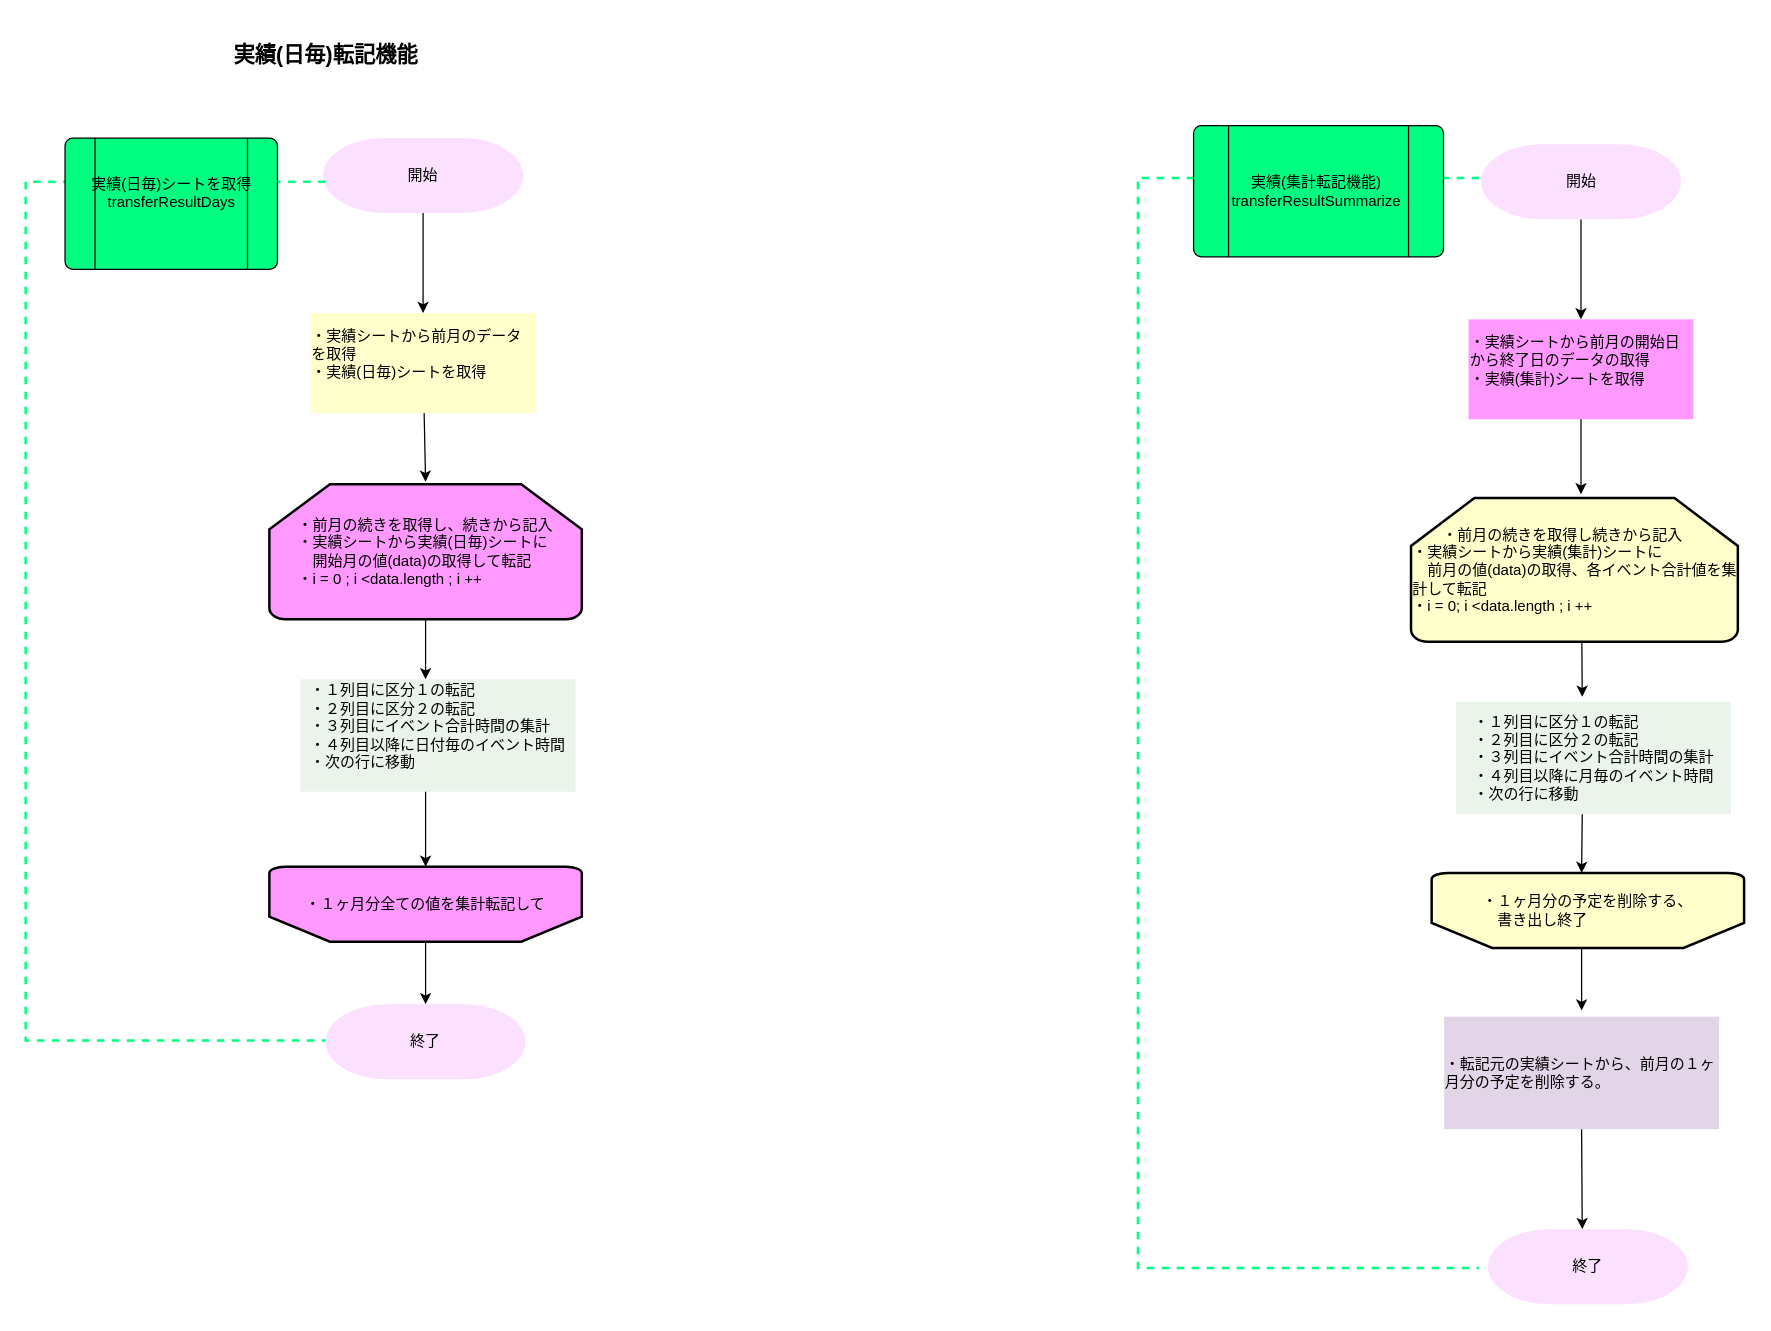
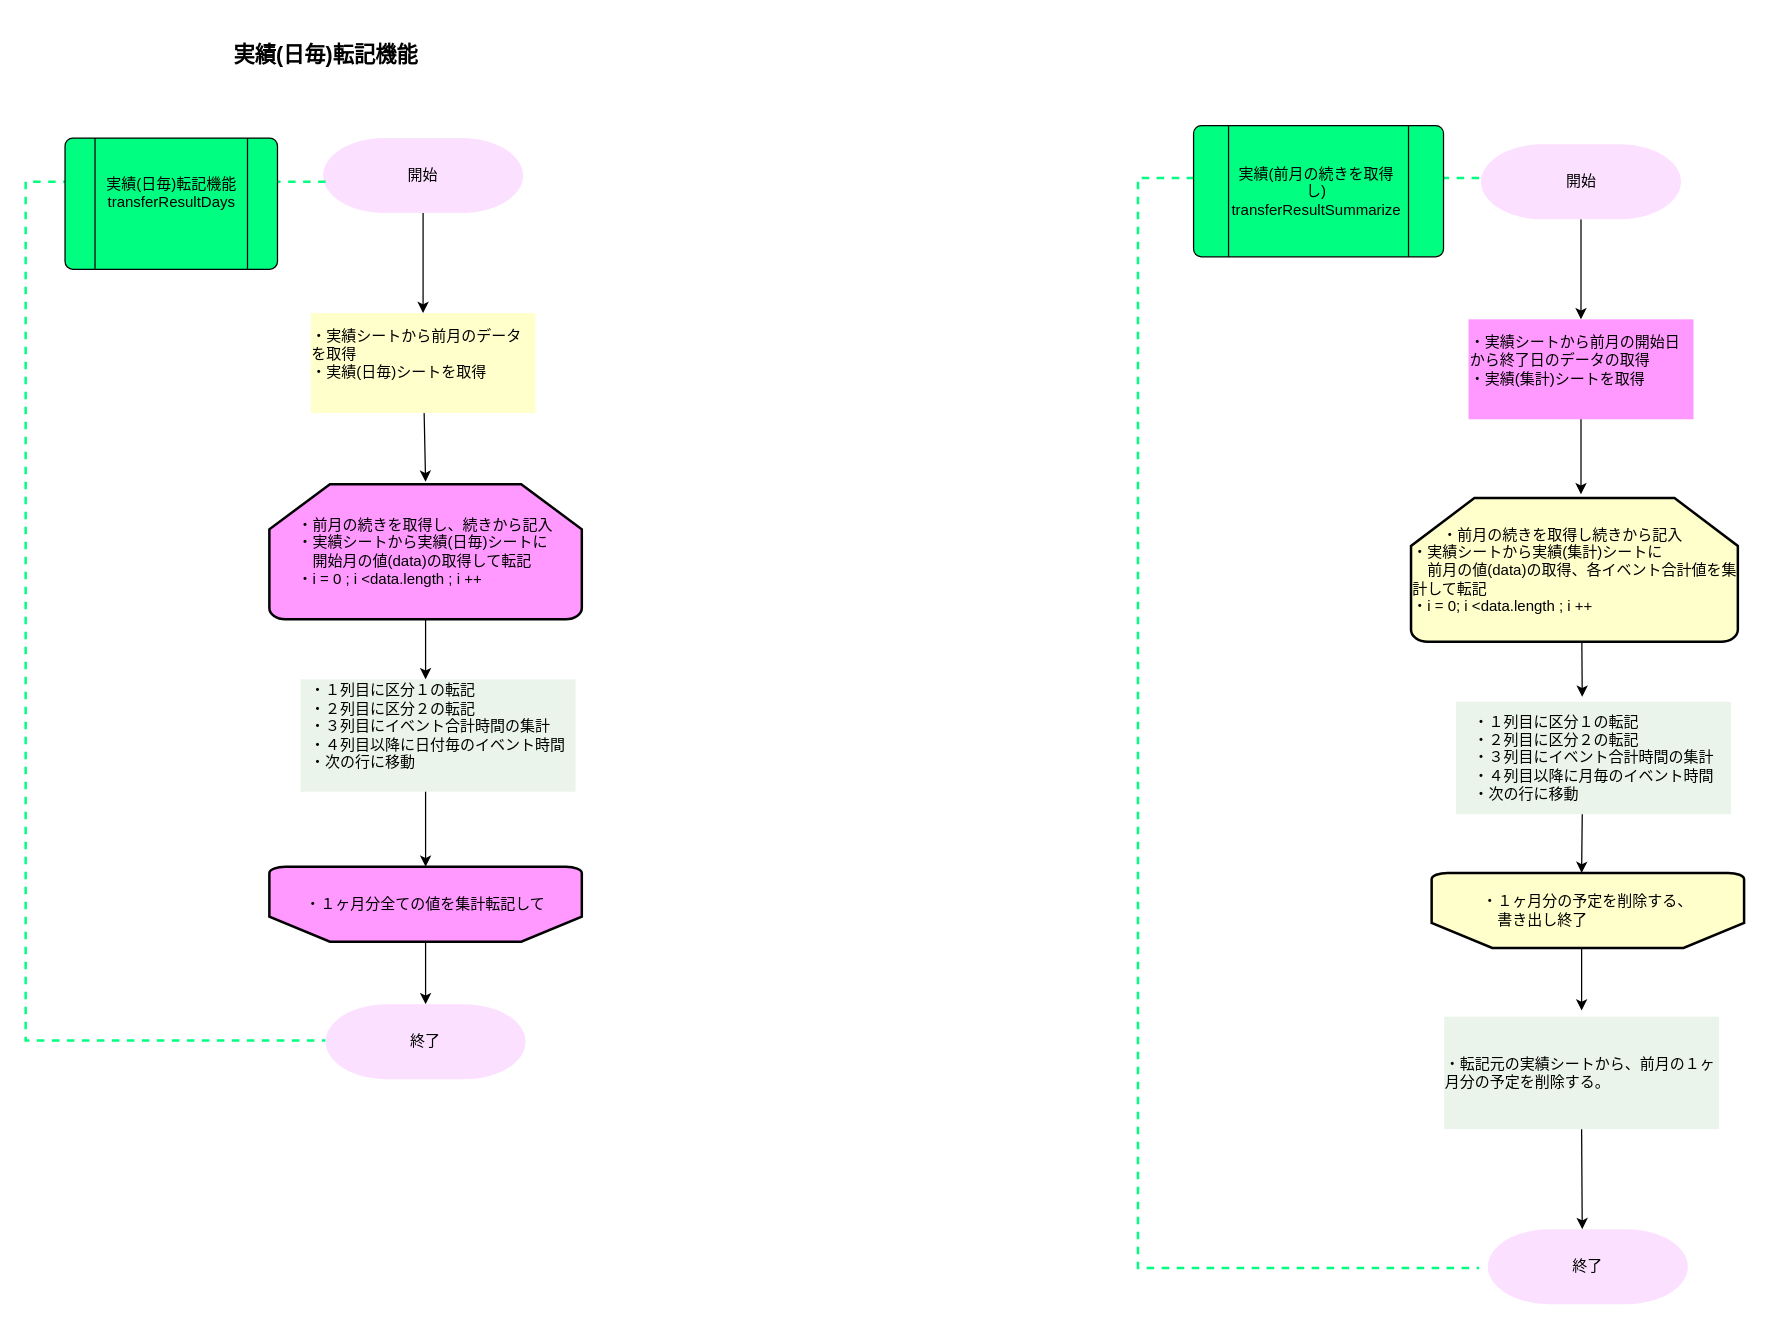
(1317, 192) -> (1317, 192)
(172, 193) -> (172, 193)
(1582, 1073) -> (1582, 1073)
